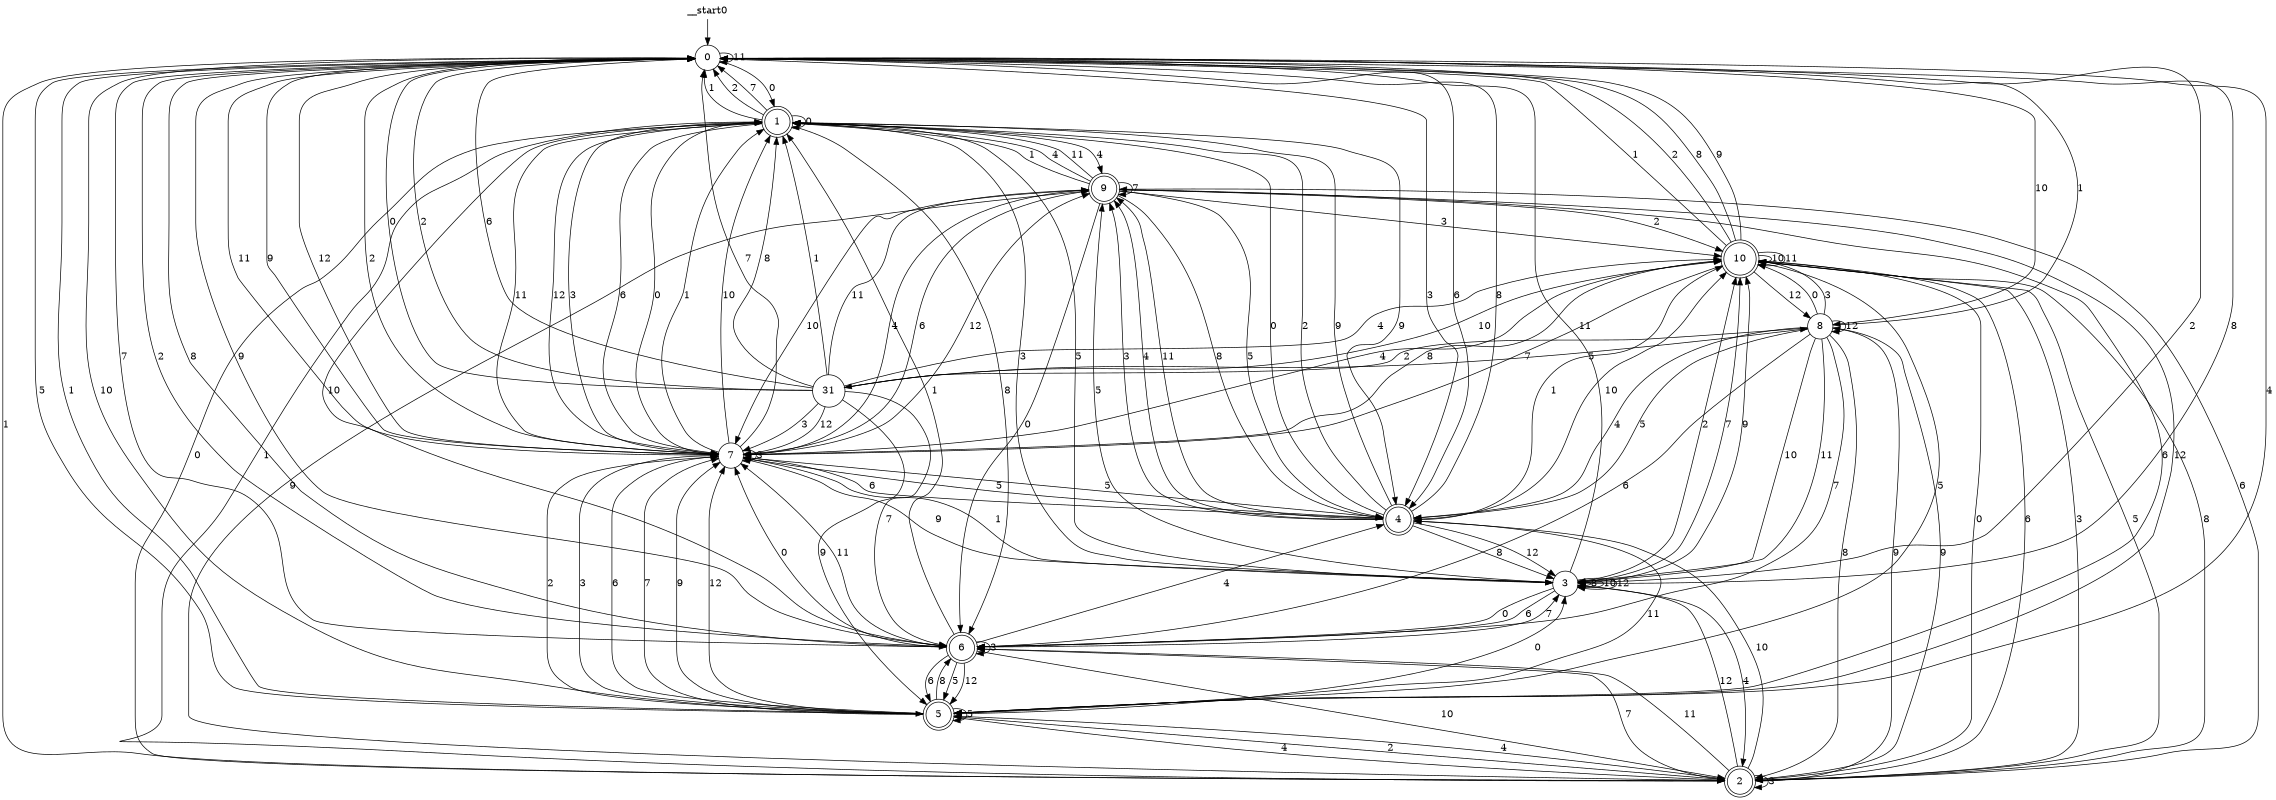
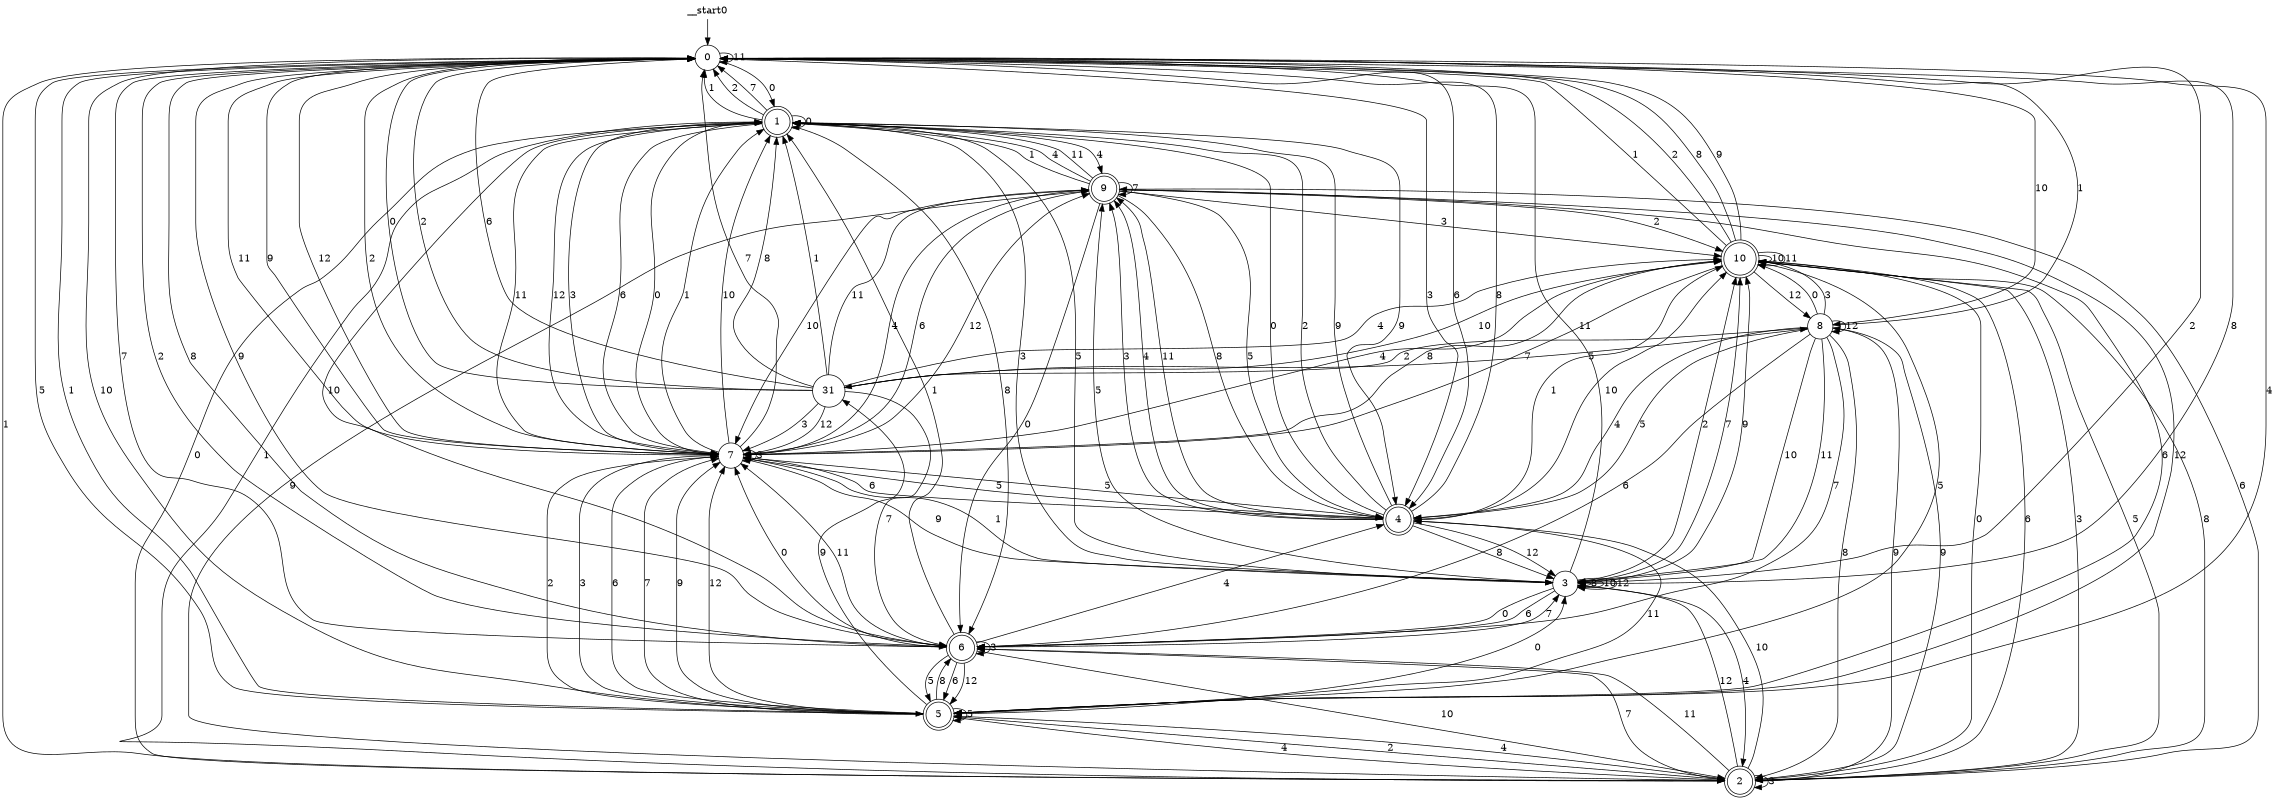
(825, 533) -> (818, 548)
